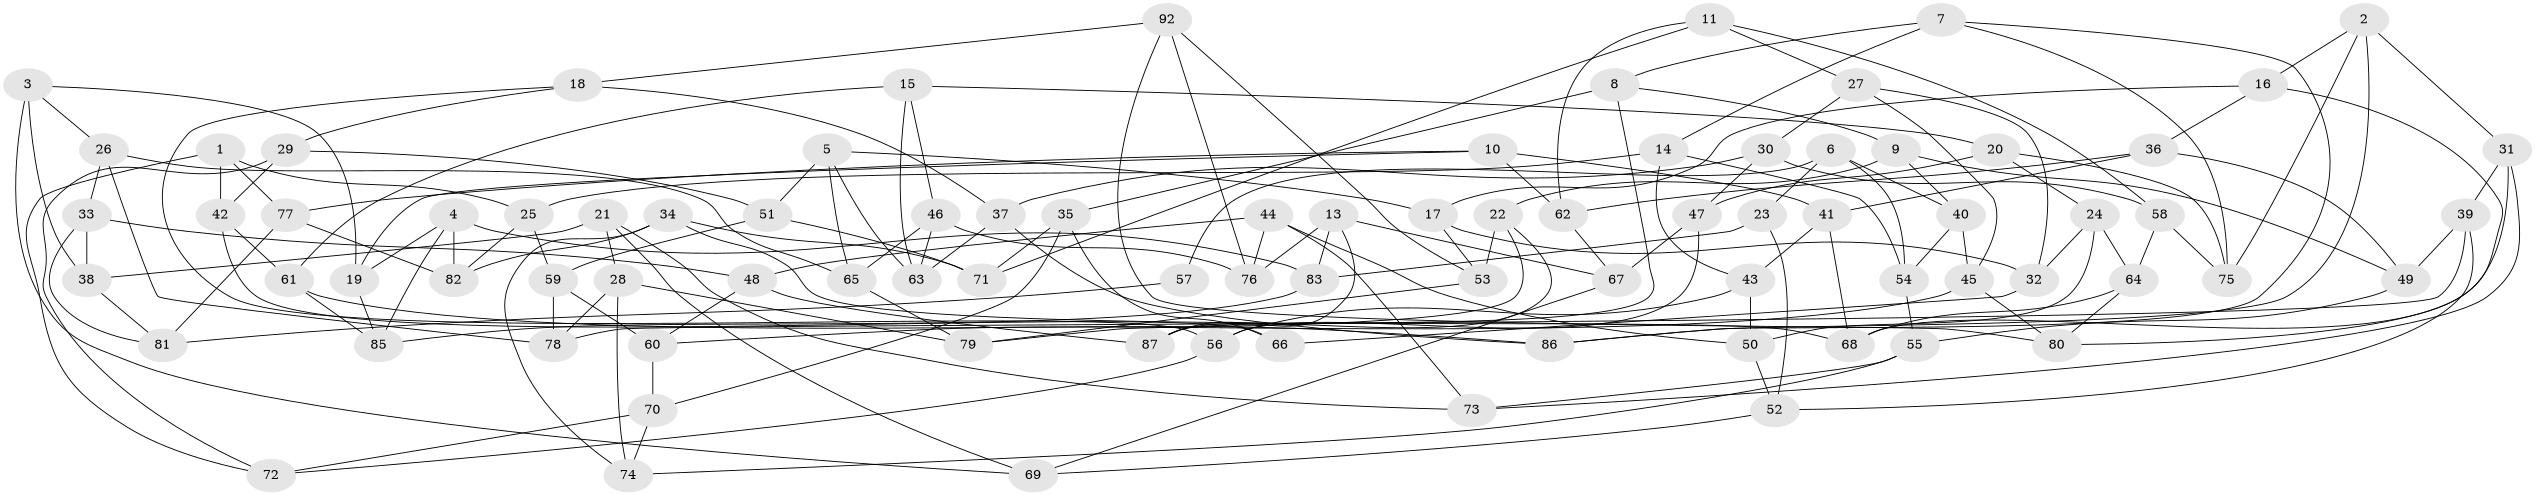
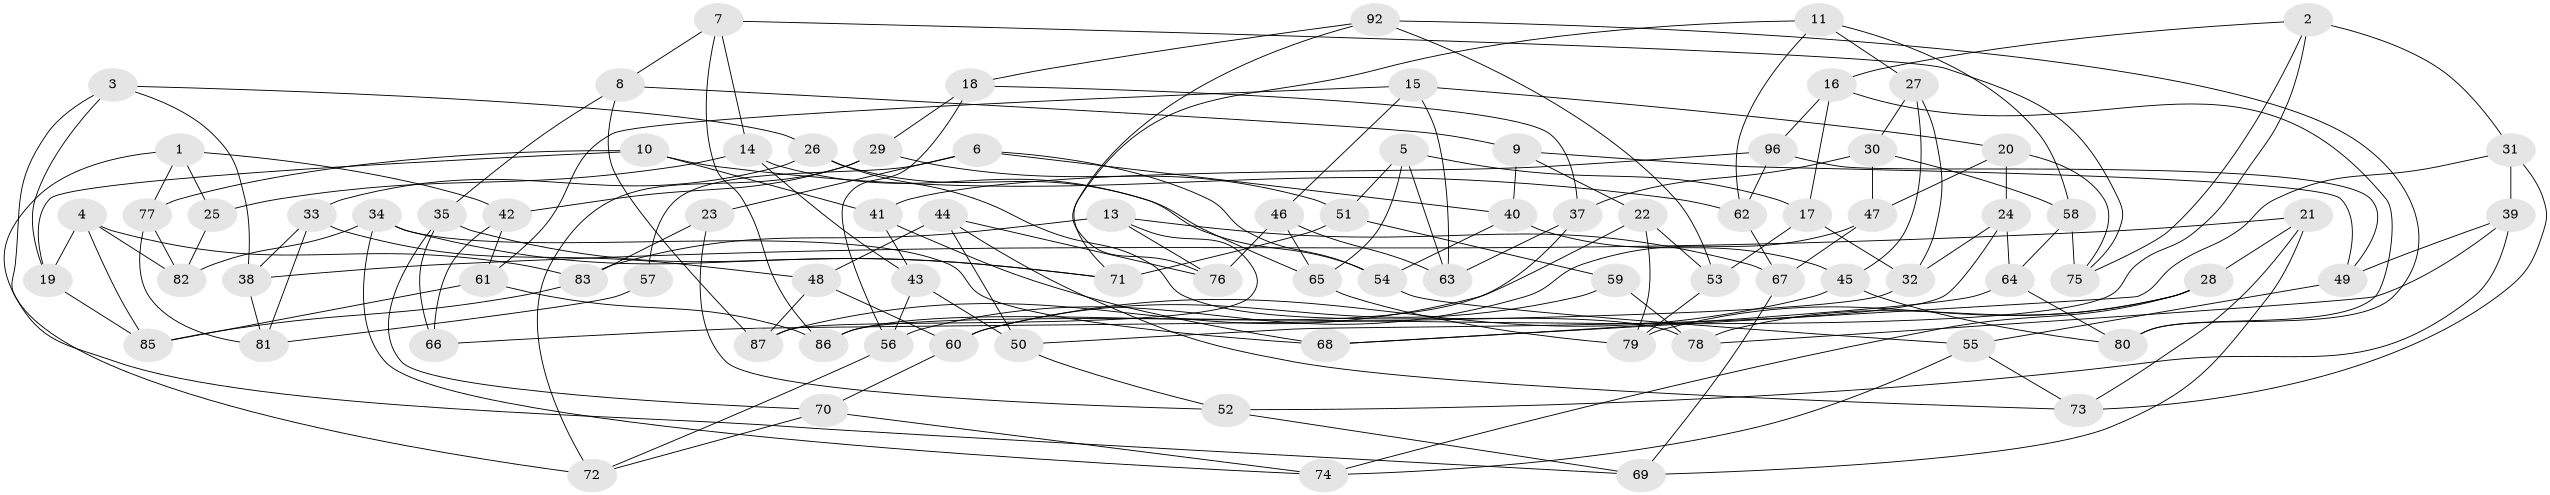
(2154, 150) -> (1773, 150)
(541, 248) -> none
